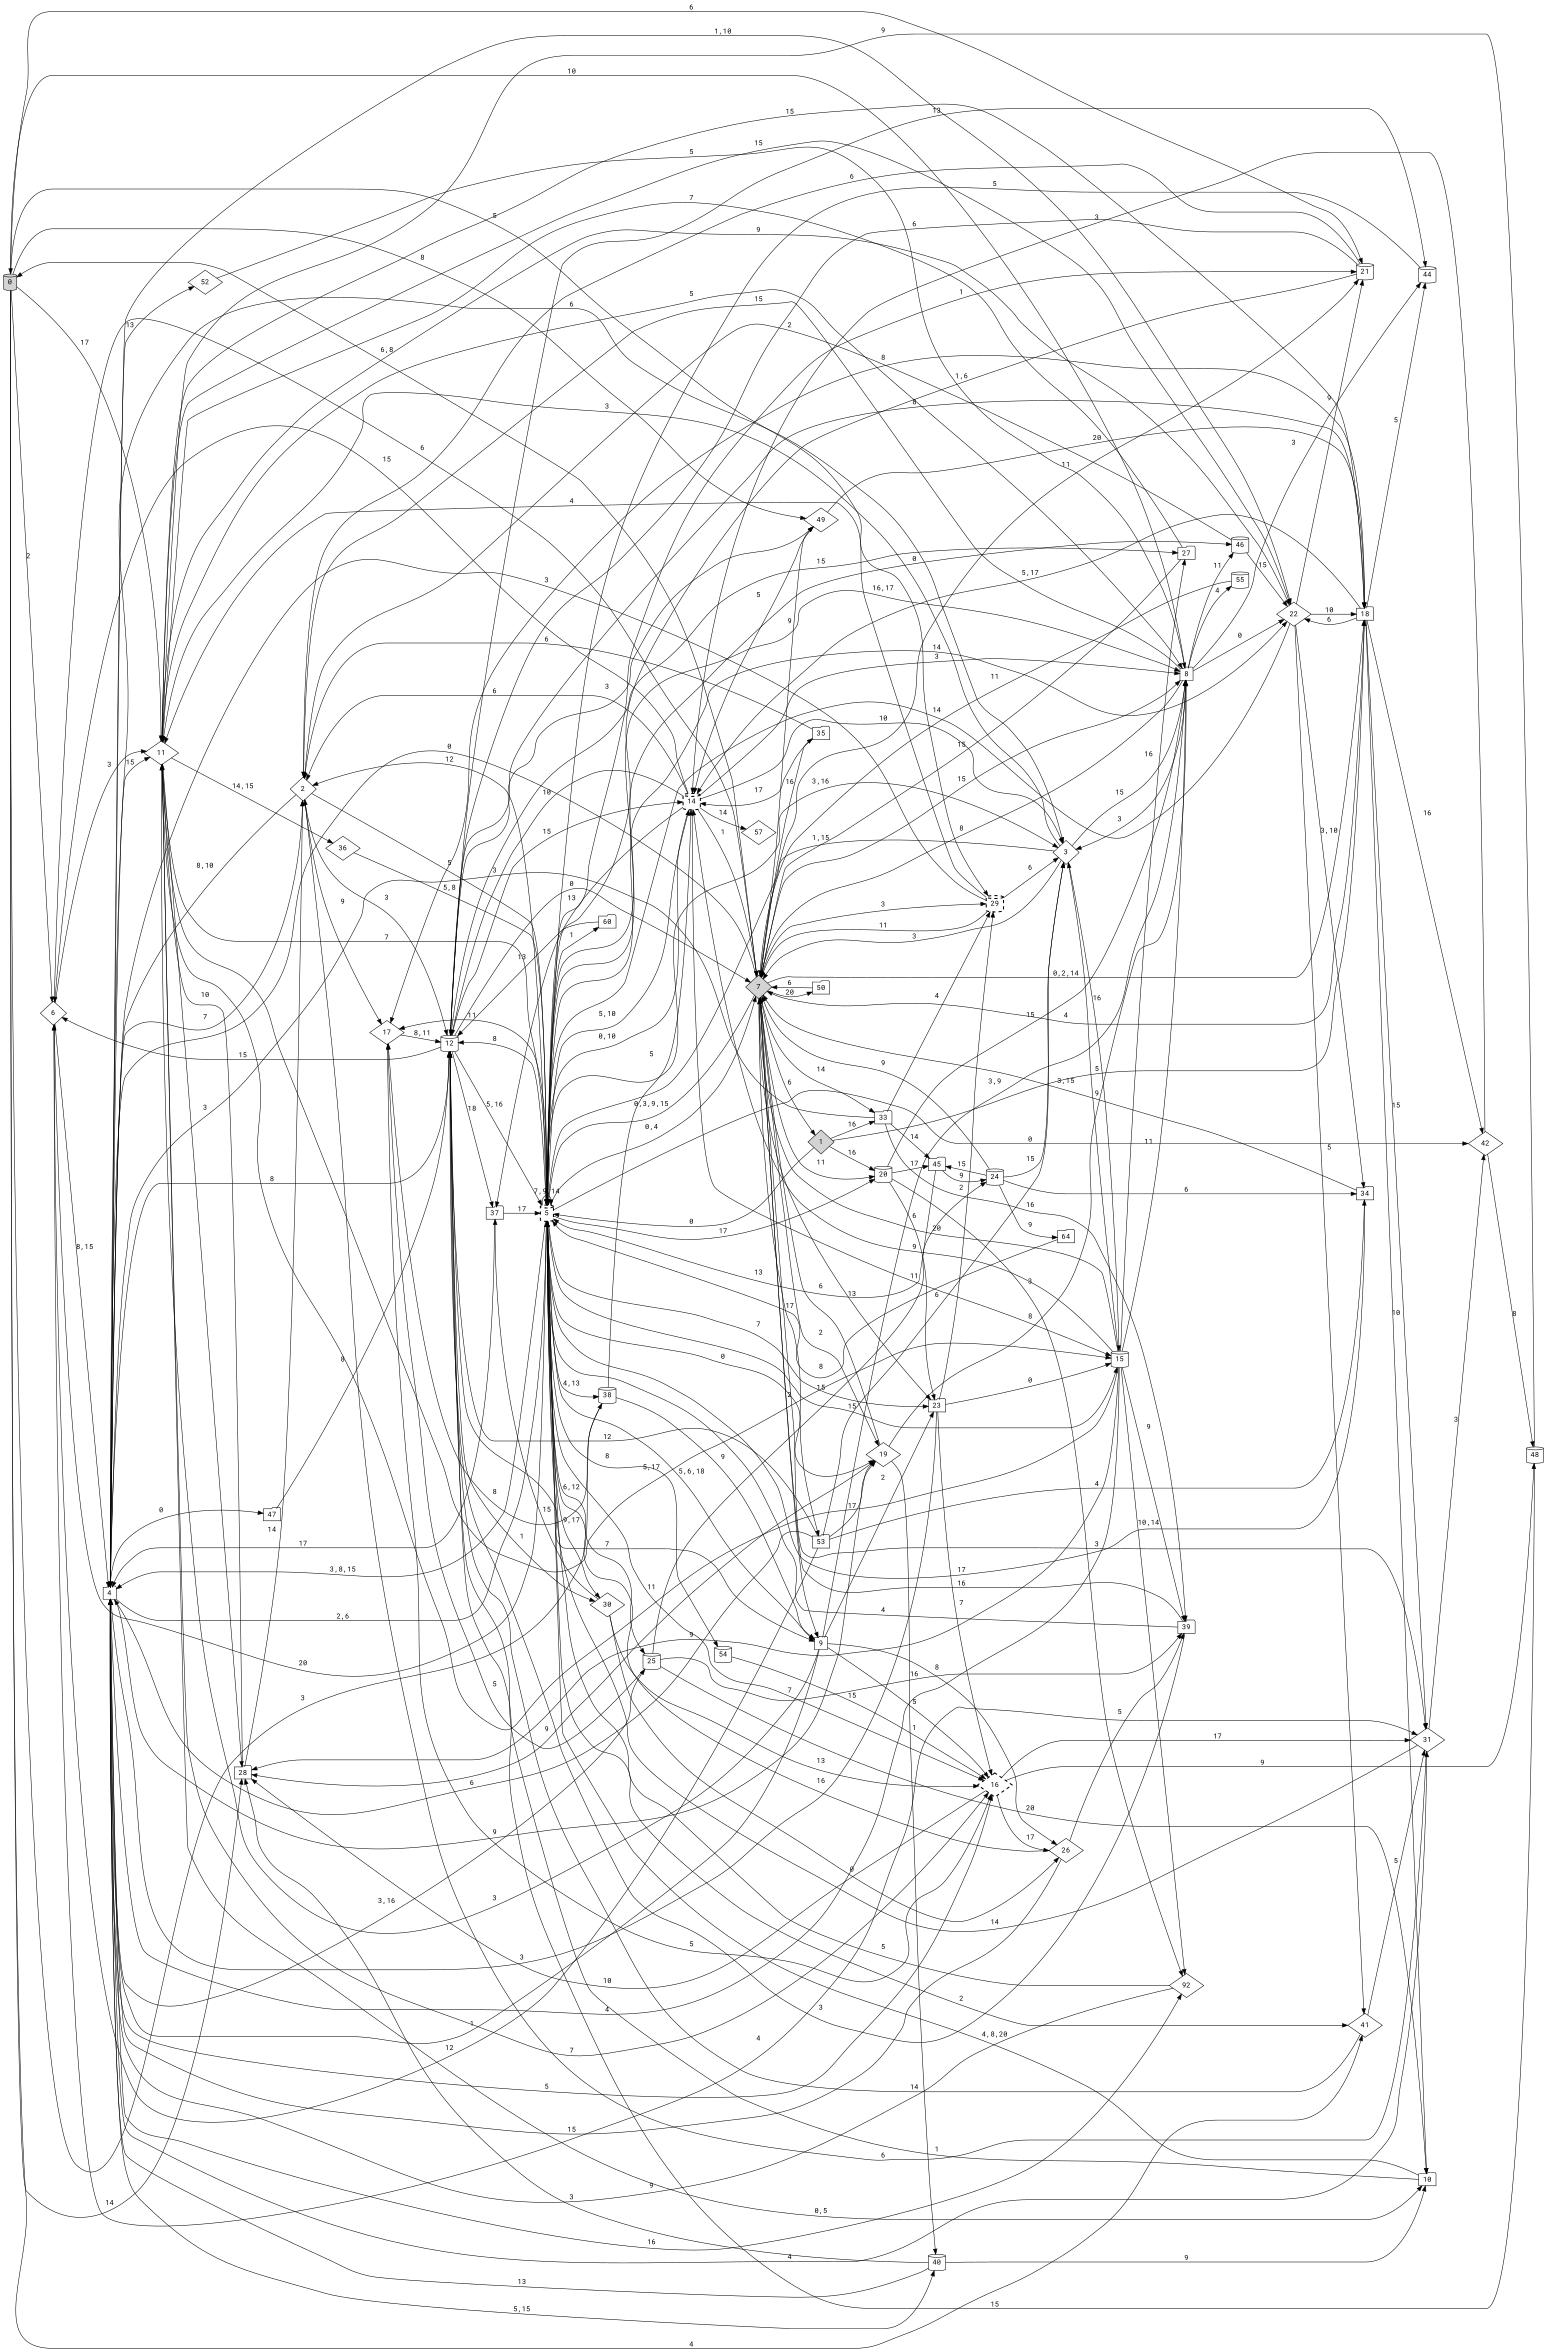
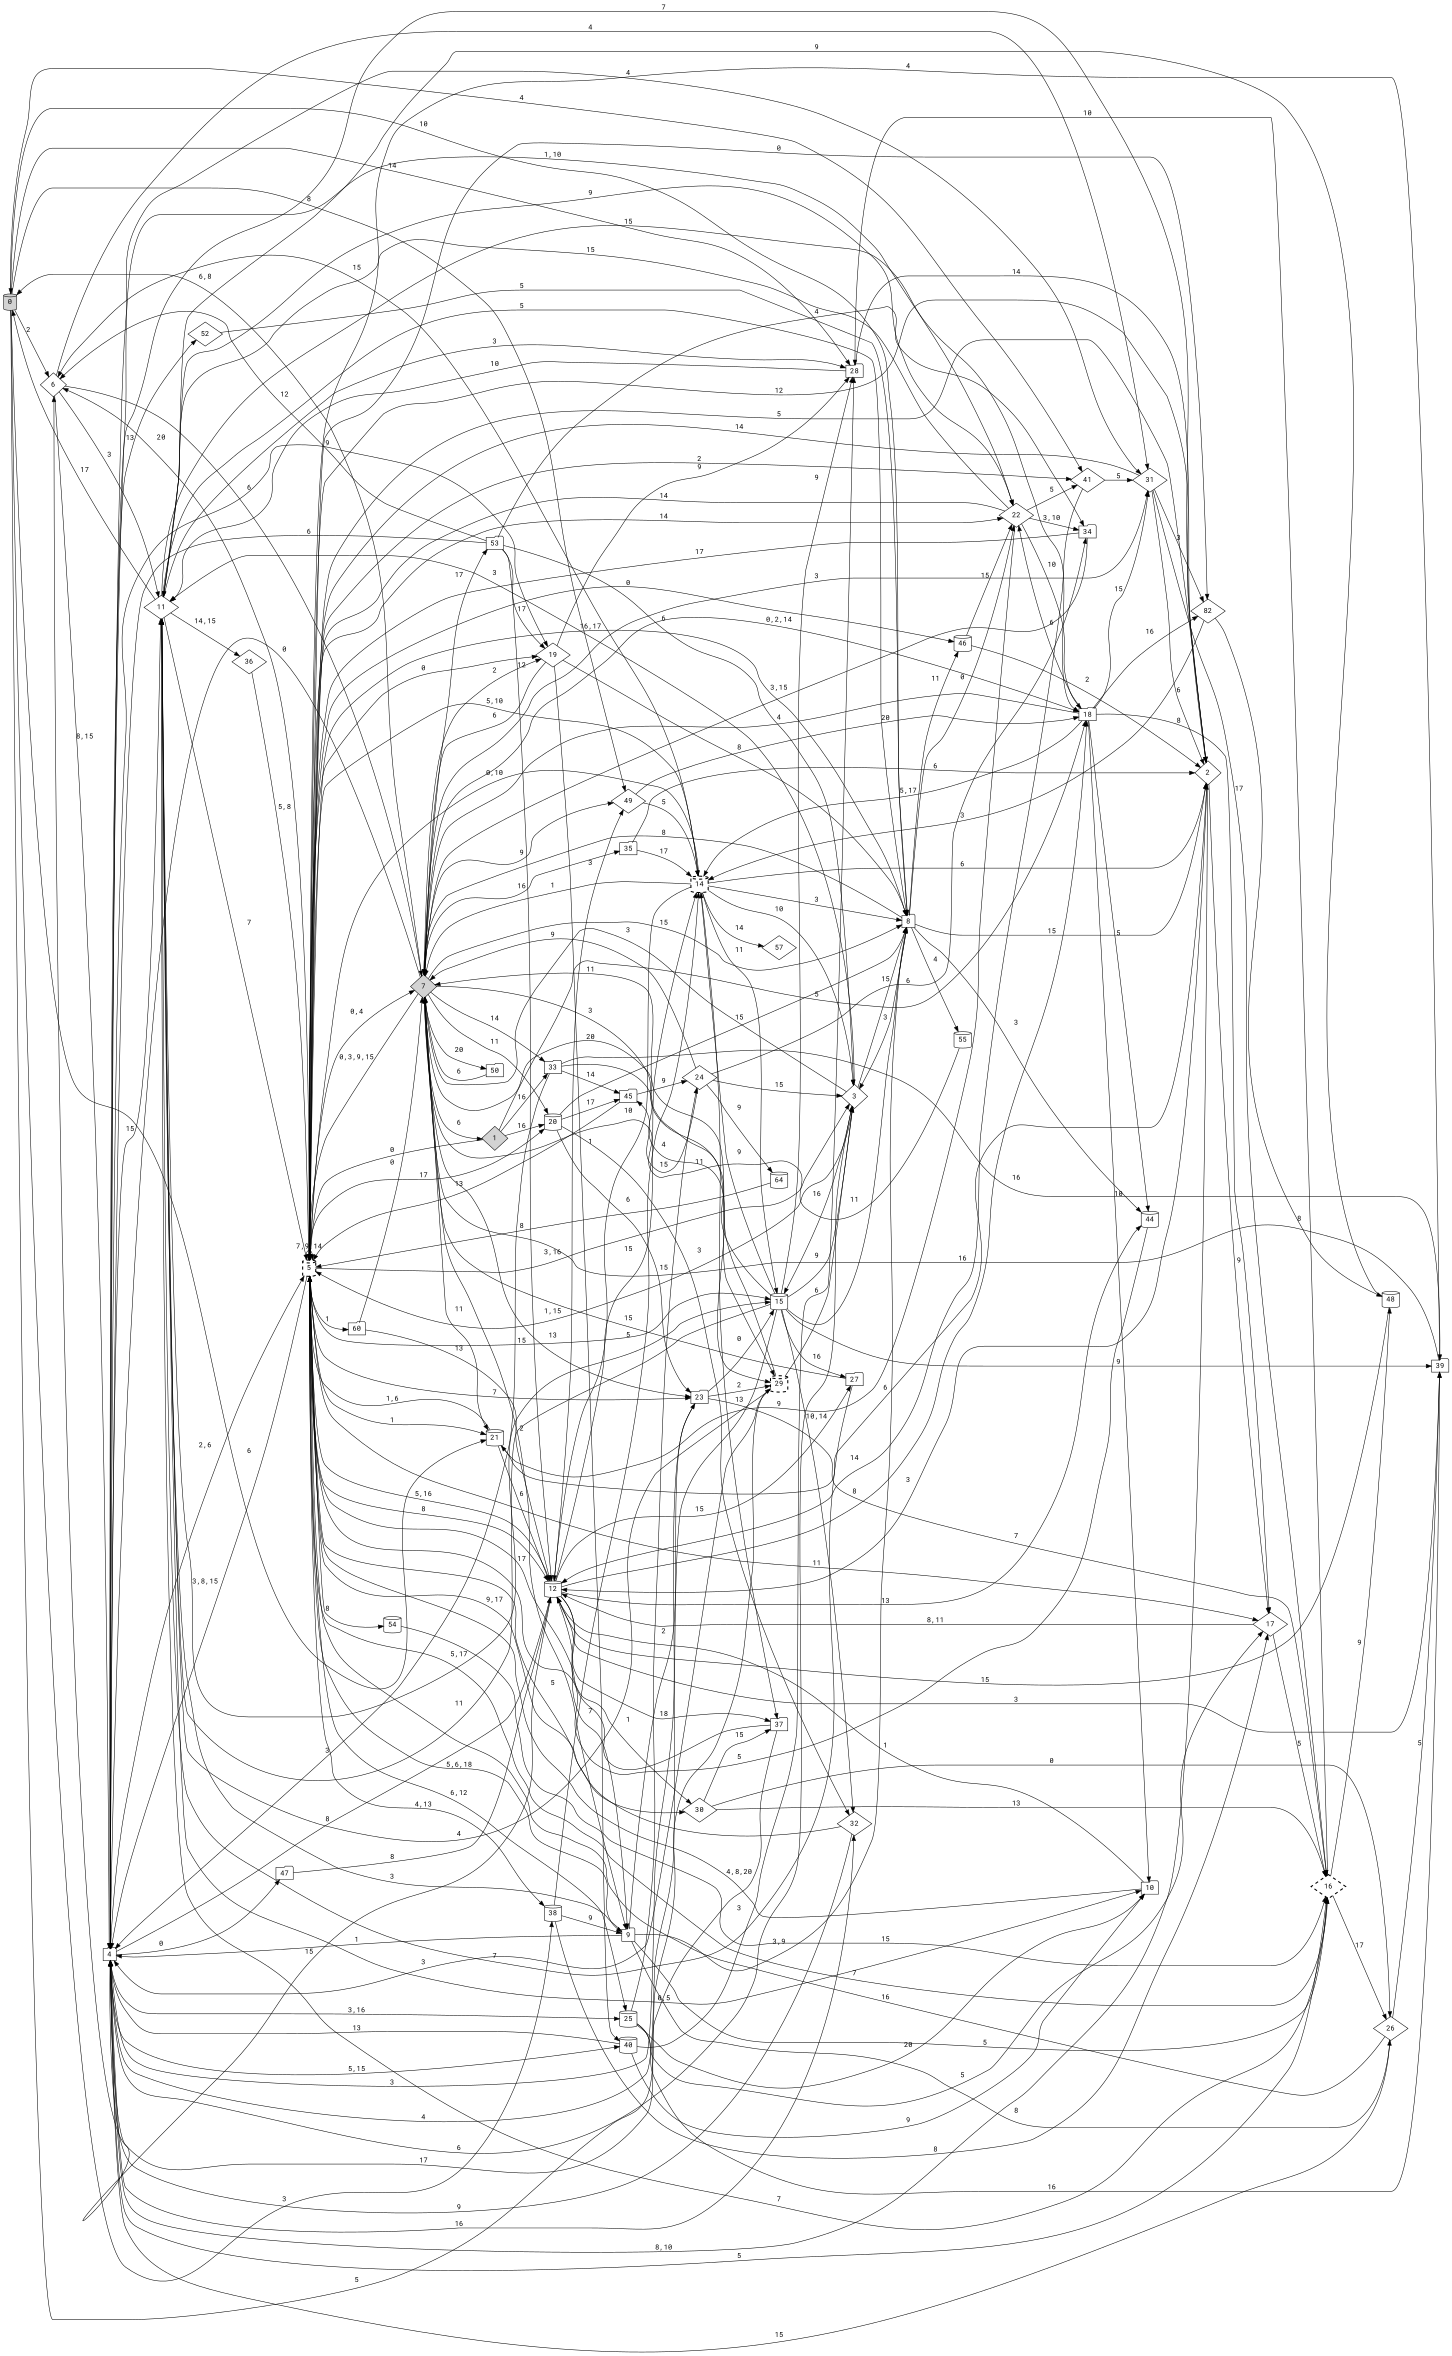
(134, 494) -> (71, 464)
(576, 889) -> (401, 1165)
(1485, 1144) -> (1208, 611)
(995, 1177) -> (700, 1078)
(1066, 1237) -> (779, 1180)
(1197, 1740) -> (1251, 1176)
(1187, 1986) -> (855, 1824)
